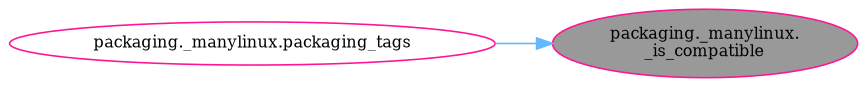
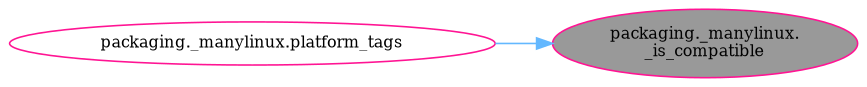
(252, 43) -> (252, 43)
